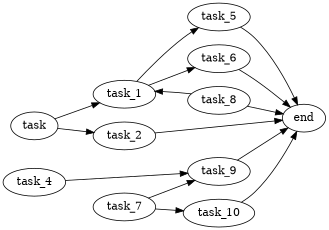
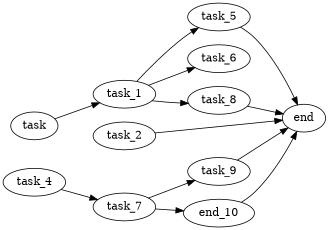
(262, 85) -> none
(177, 92) -> (166, 102)
(72, 130) -> none
(123, 177) -> (76, 194)
(219, 213) -> (219, 213)
